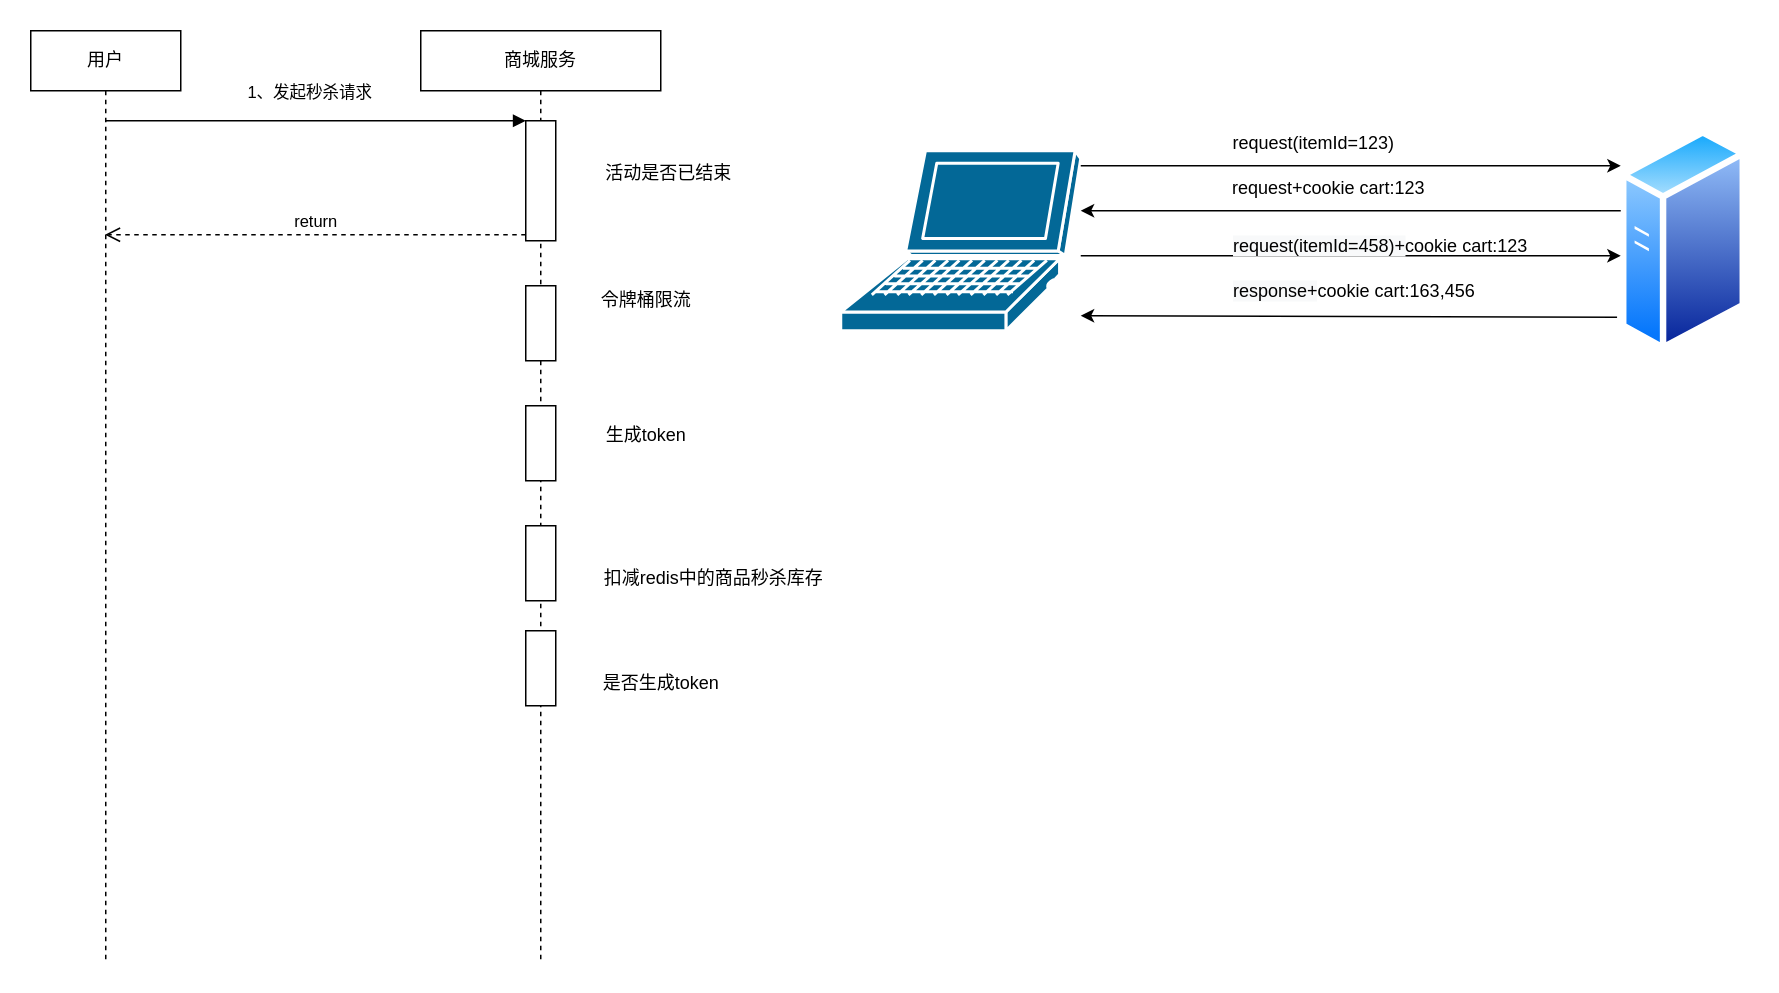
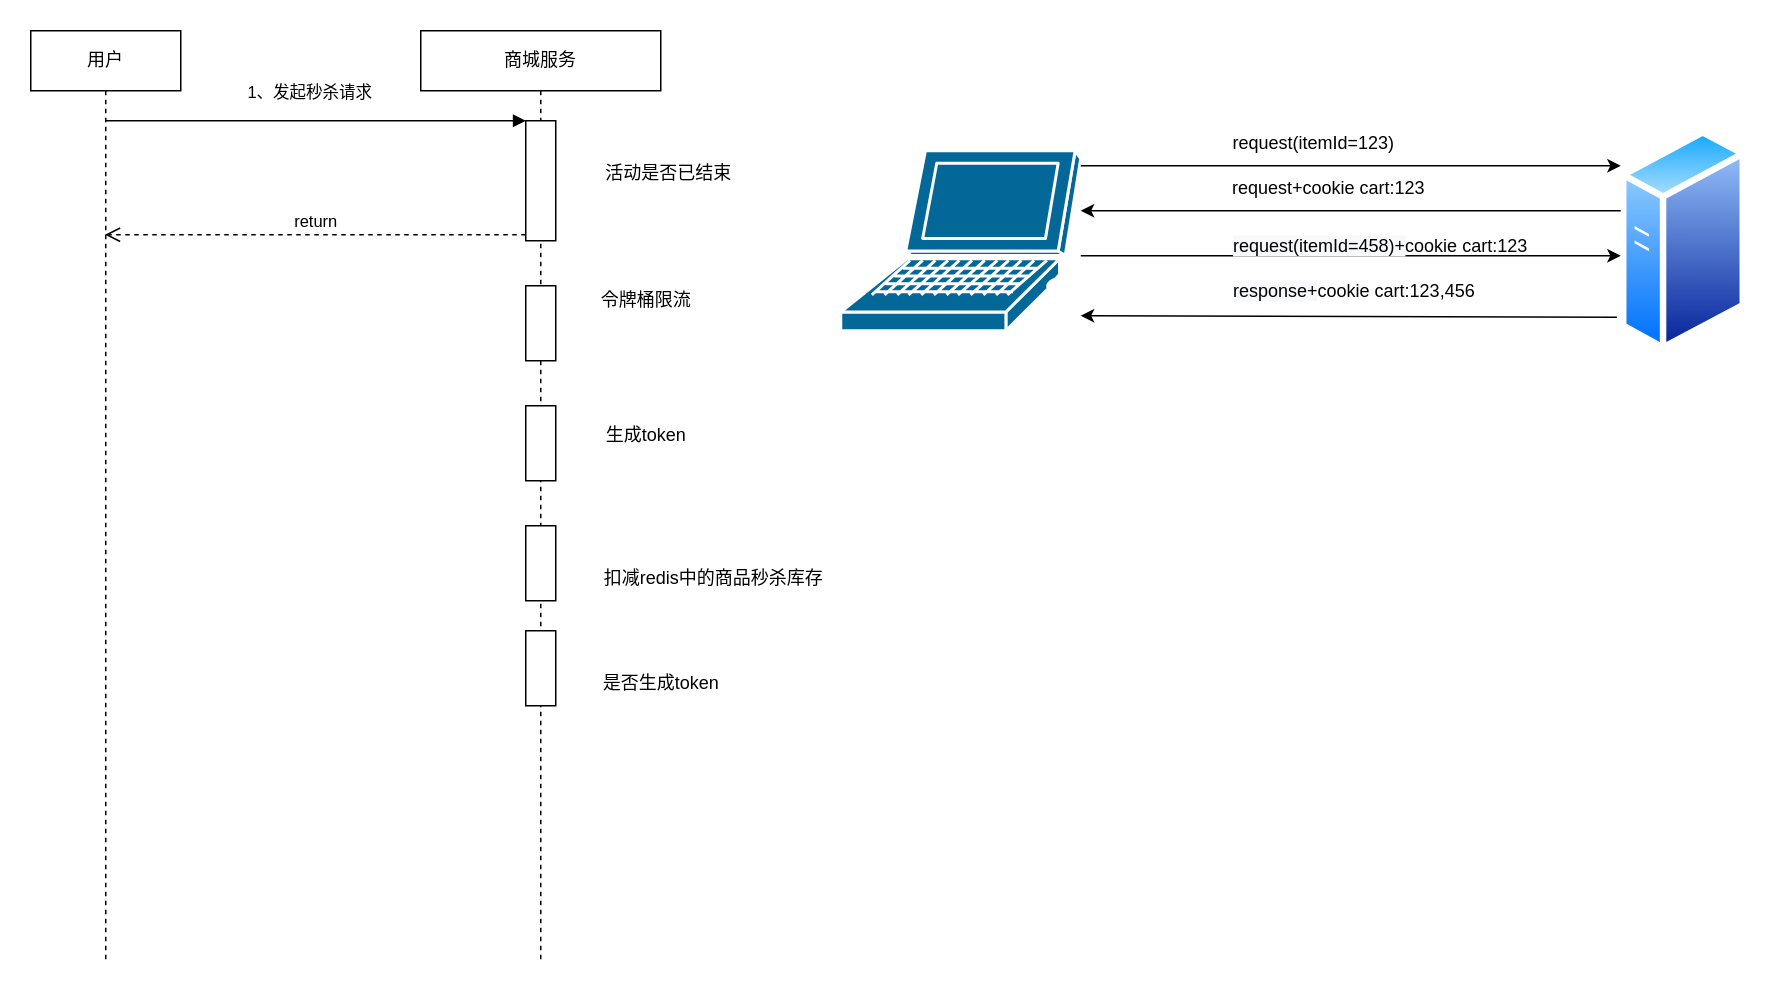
(1366, 292) -> (1366, 292)
